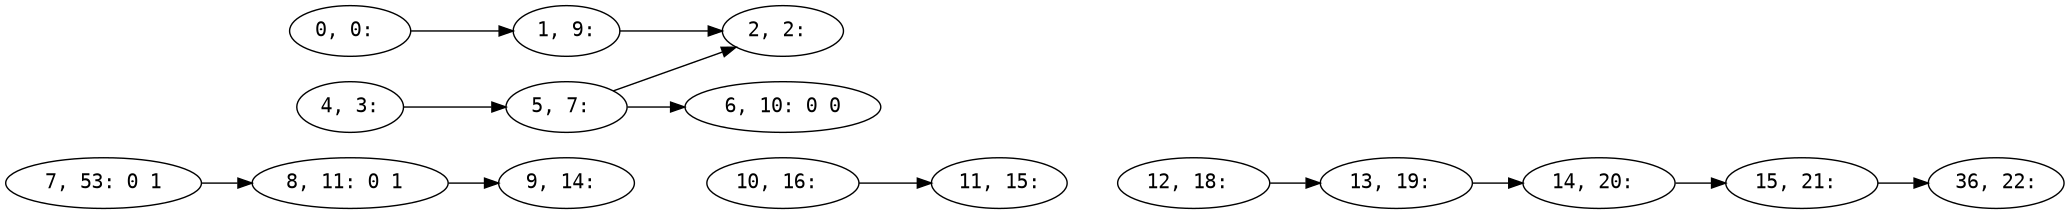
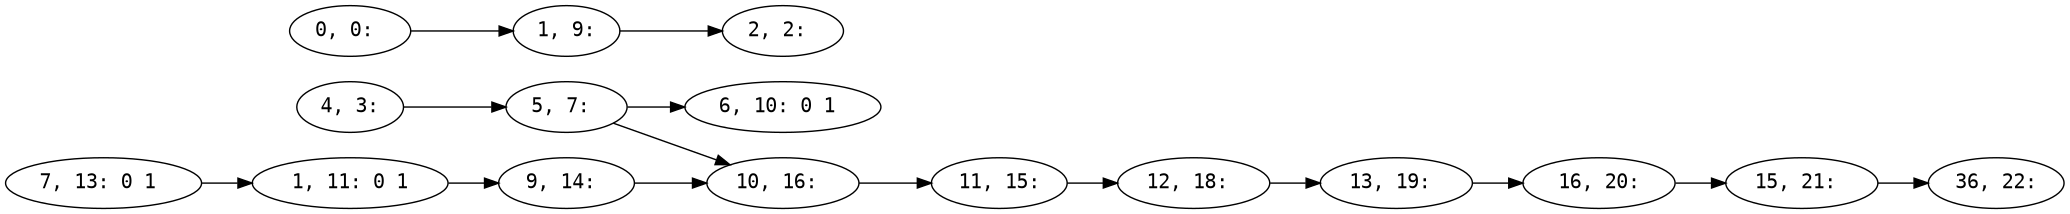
(668, 72) -> (665, 142)
(783, 107) -> (783, 107)
(104, 183) -> (104, 183)
(350, 183) -> (350, 183)
none -> (663, 183)
none -> (1085, 183)
(1599, 183) -> (1599, 183)
